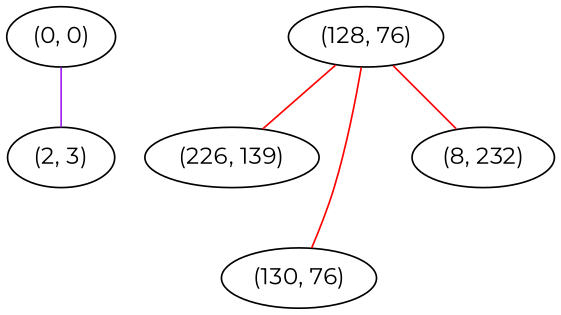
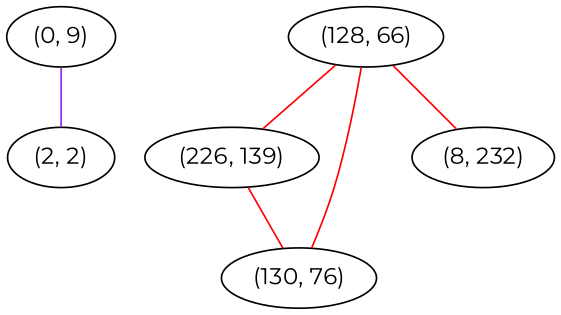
(61, 37) -> (61, 37)
(366, 37) -> (366, 37)
(61, 157) -> (61, 157)
none -> (266, 218)
